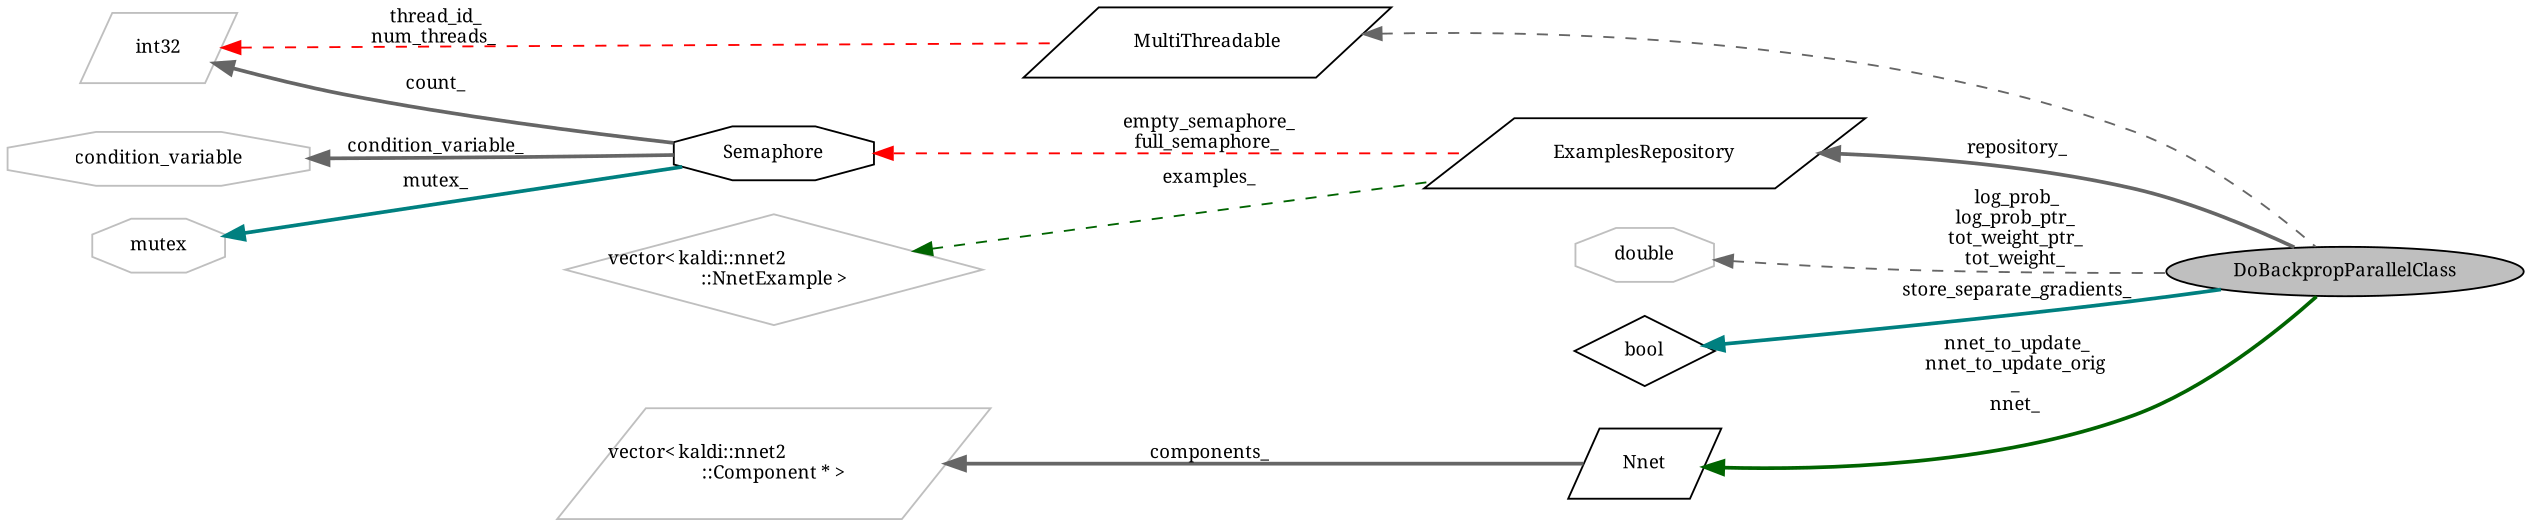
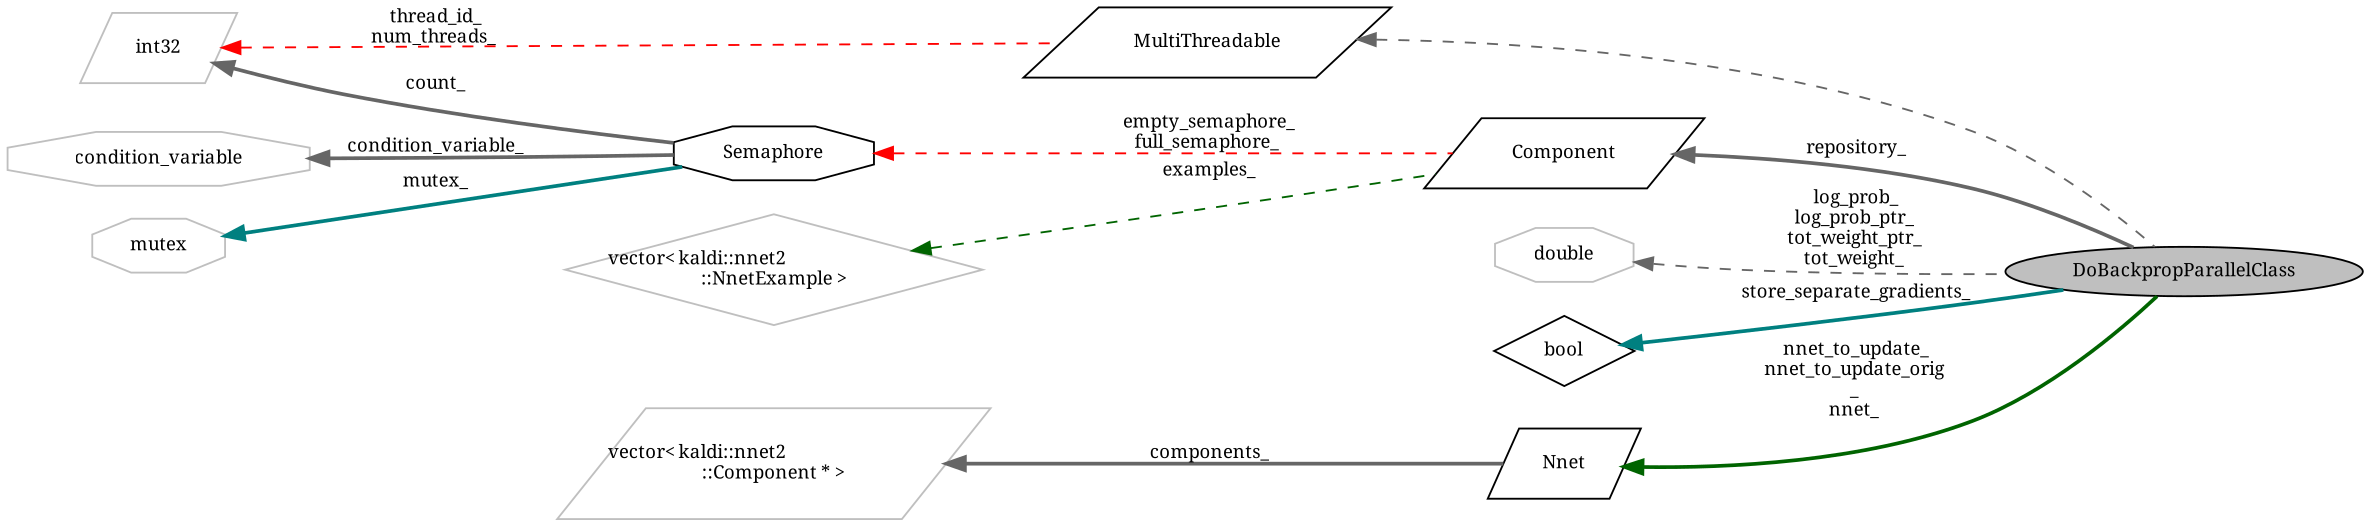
(1645, 153) -> (1564, 153)
